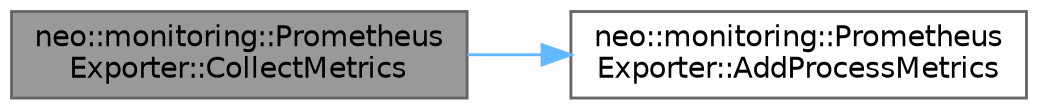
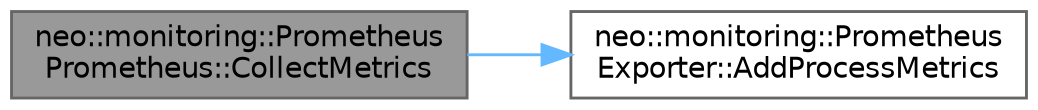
(239, 55) -> (239, 55)
